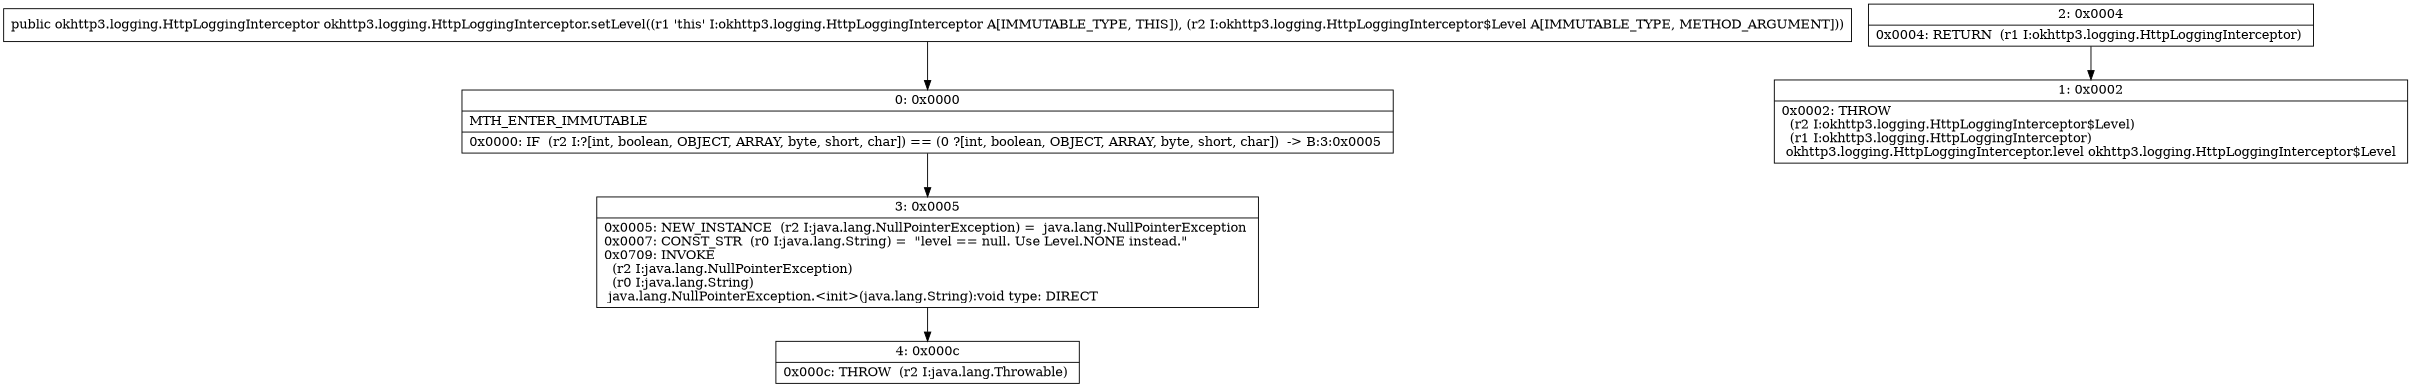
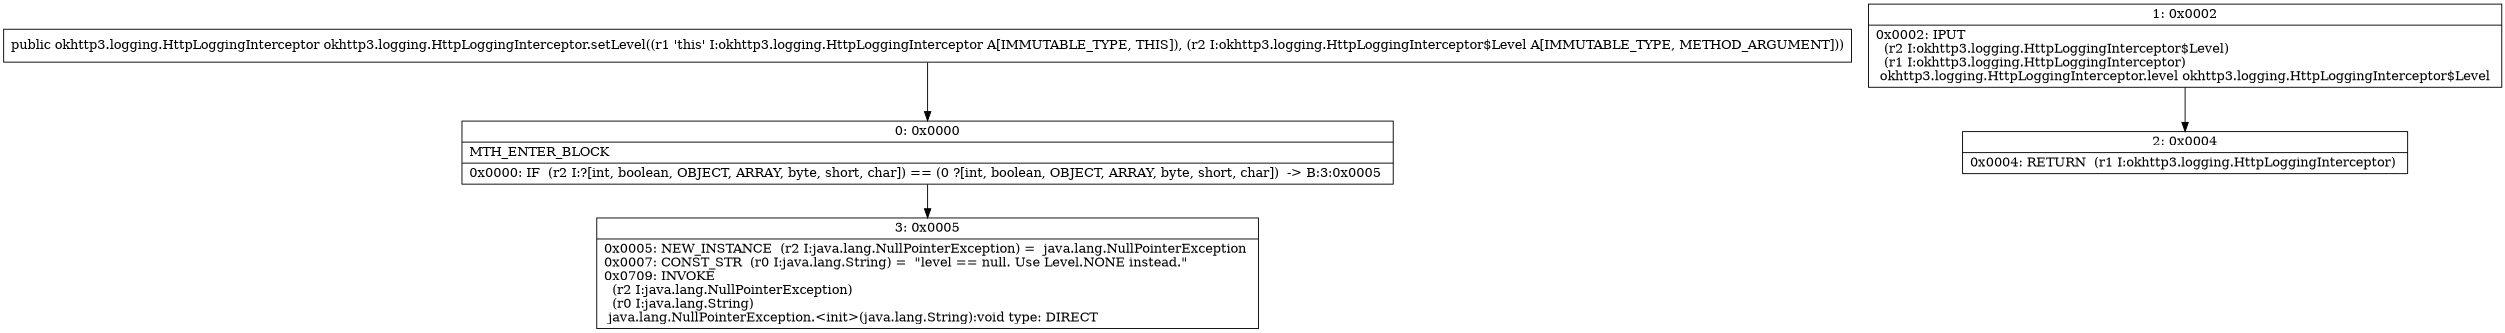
(2091, 58) -> (2185, 105)
(1841, 111) -> (1925, 35)
(559, 121) -> (540, 152)
(928, 362) -> none
